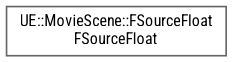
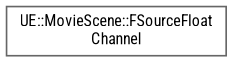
(116, 31) -> (116, 31)
